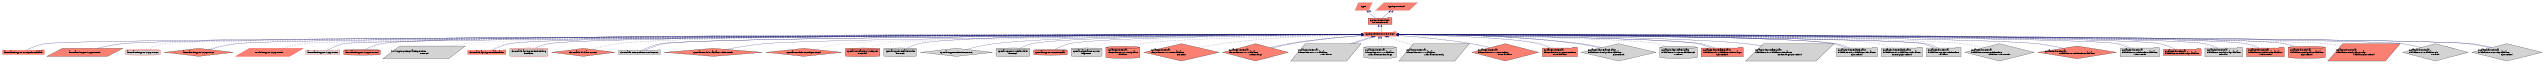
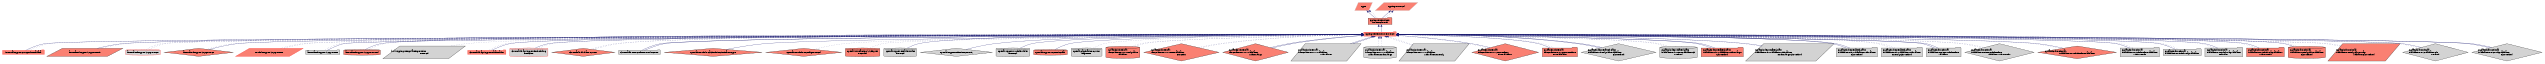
(23, 52) -> (23, 52)
(323, 52) -> (323, 52)
(713, 52) -> (713, 52)
(2182, 52) -> (2182, 52)
